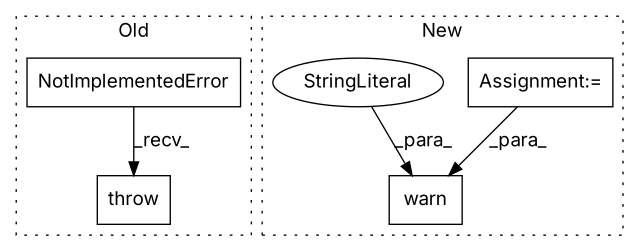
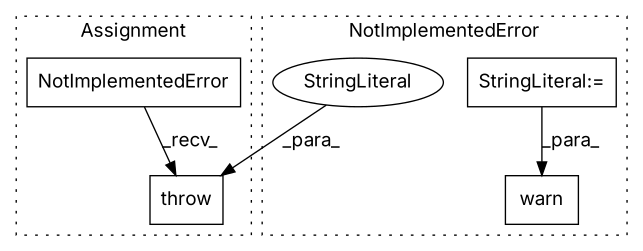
(134, 32) -> (134, 32)
(443, 32) -> (445, 32)
(541, 82) -> (542, 82)
(388, 135) -> (279, 137)
